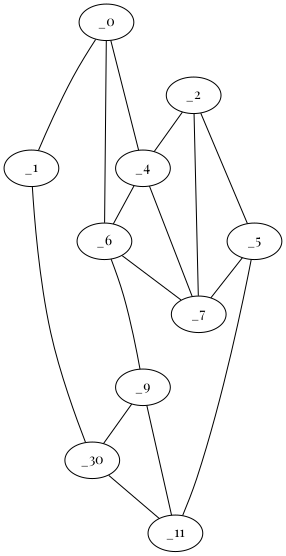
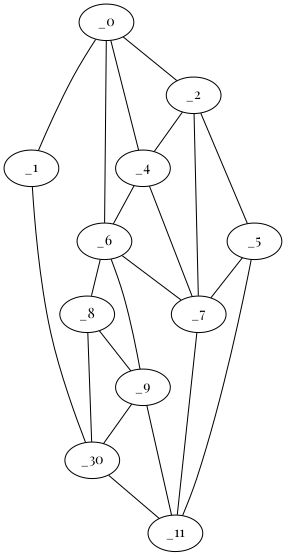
none -> (150, 59)
none -> (87, 314)
none -> (187, 424)
